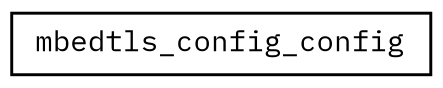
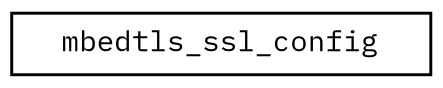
(221, 44) -> (221, 44)
